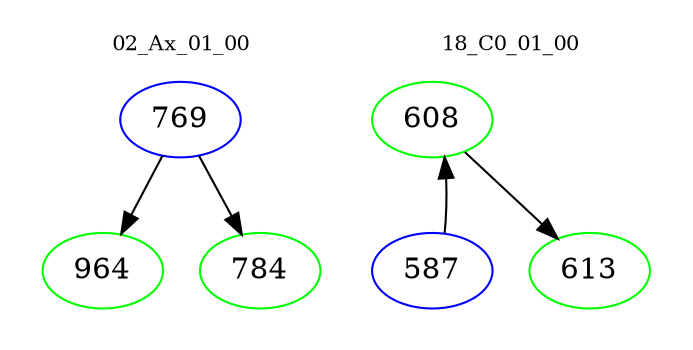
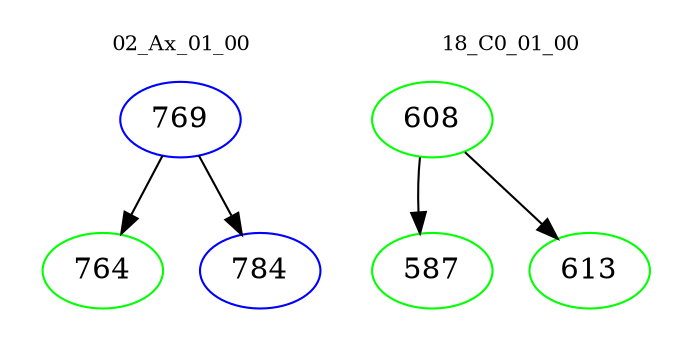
(446, 206) -> (418, 185)
(103, 271) -> (103, 271)
(260, 271) -> (260, 271)
(432, 271) -> (432, 271)
